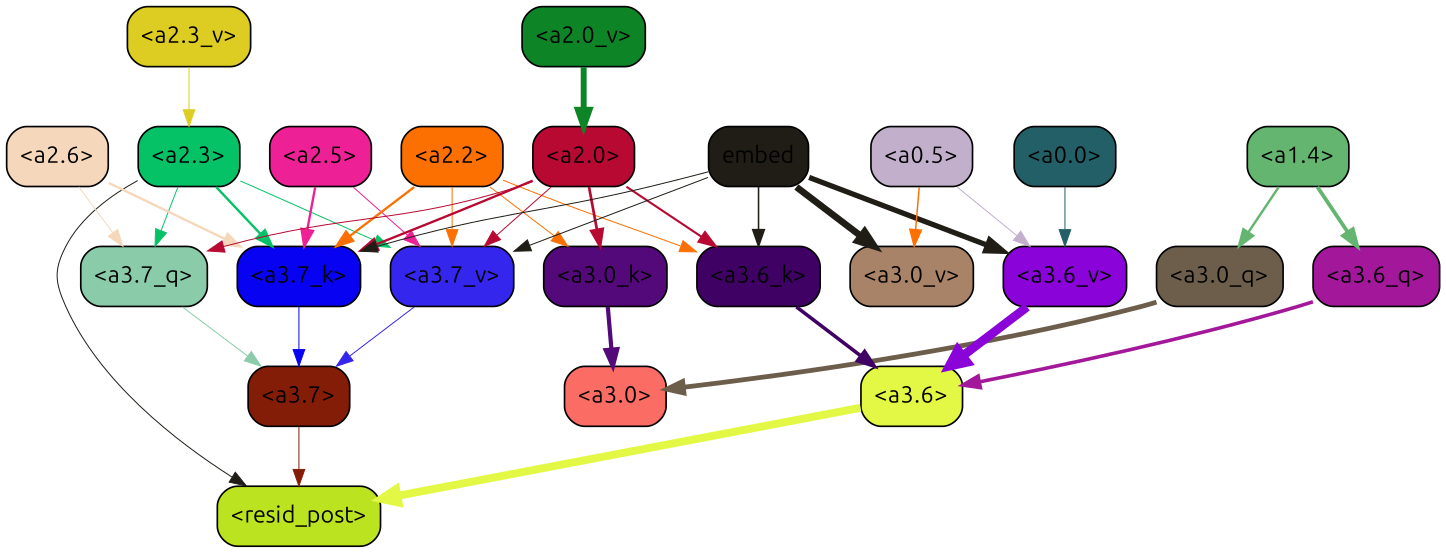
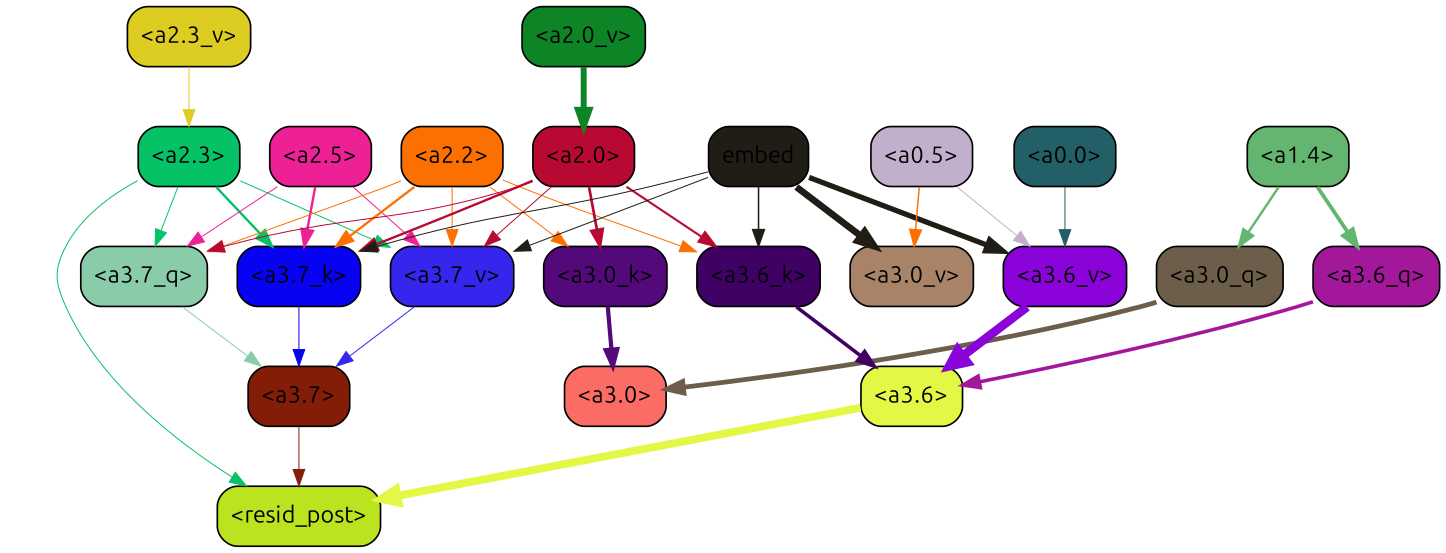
(57, 157) -> none
none -> (249, 206)
none -> (299, 219)
(85, 341) -> (85, 341)
